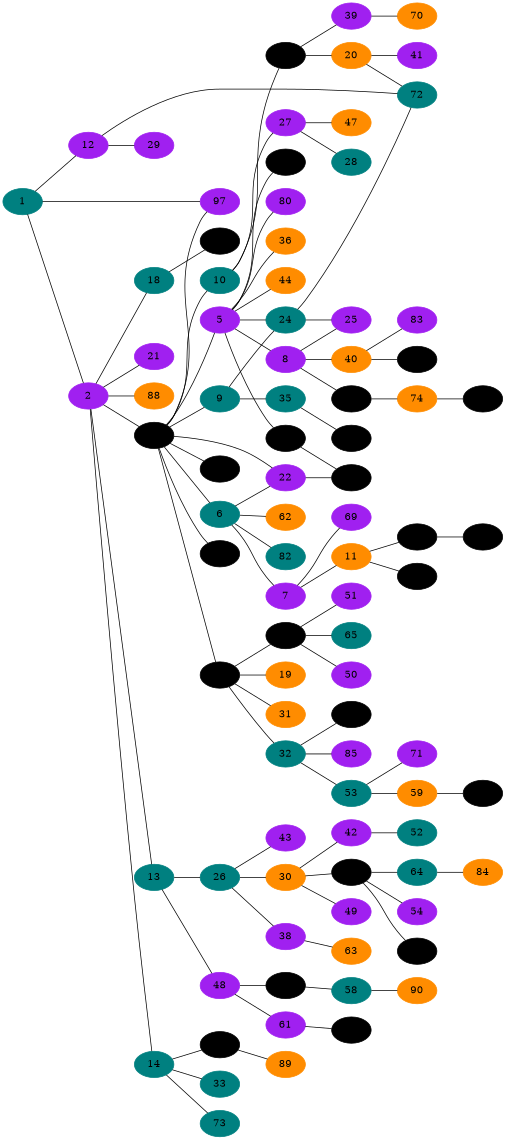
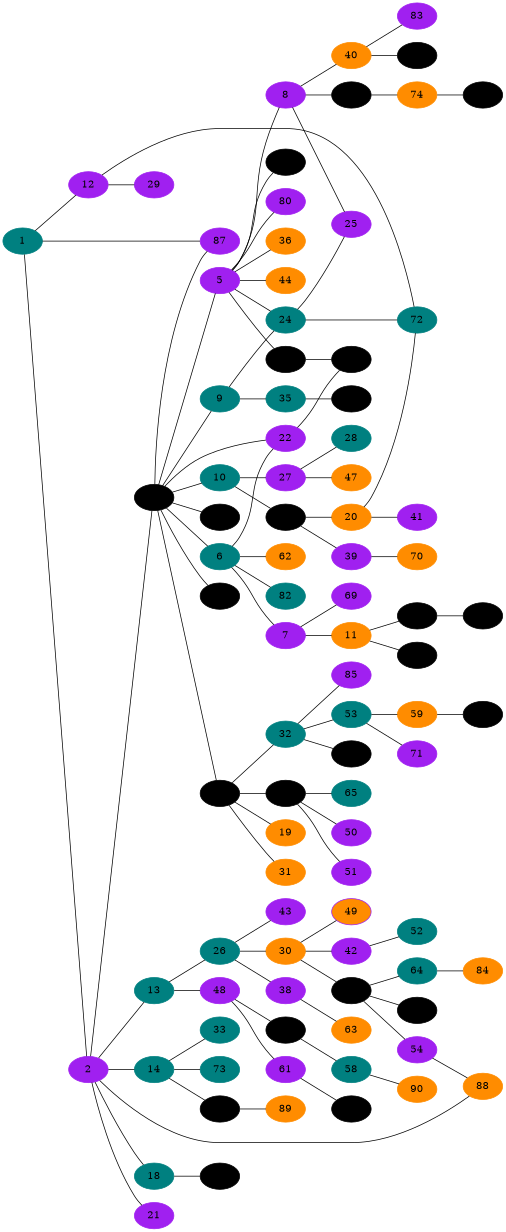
(220, 202) -> (220, 241)
(351, 912) -> (351, 912)
none -> (450, 1068)
